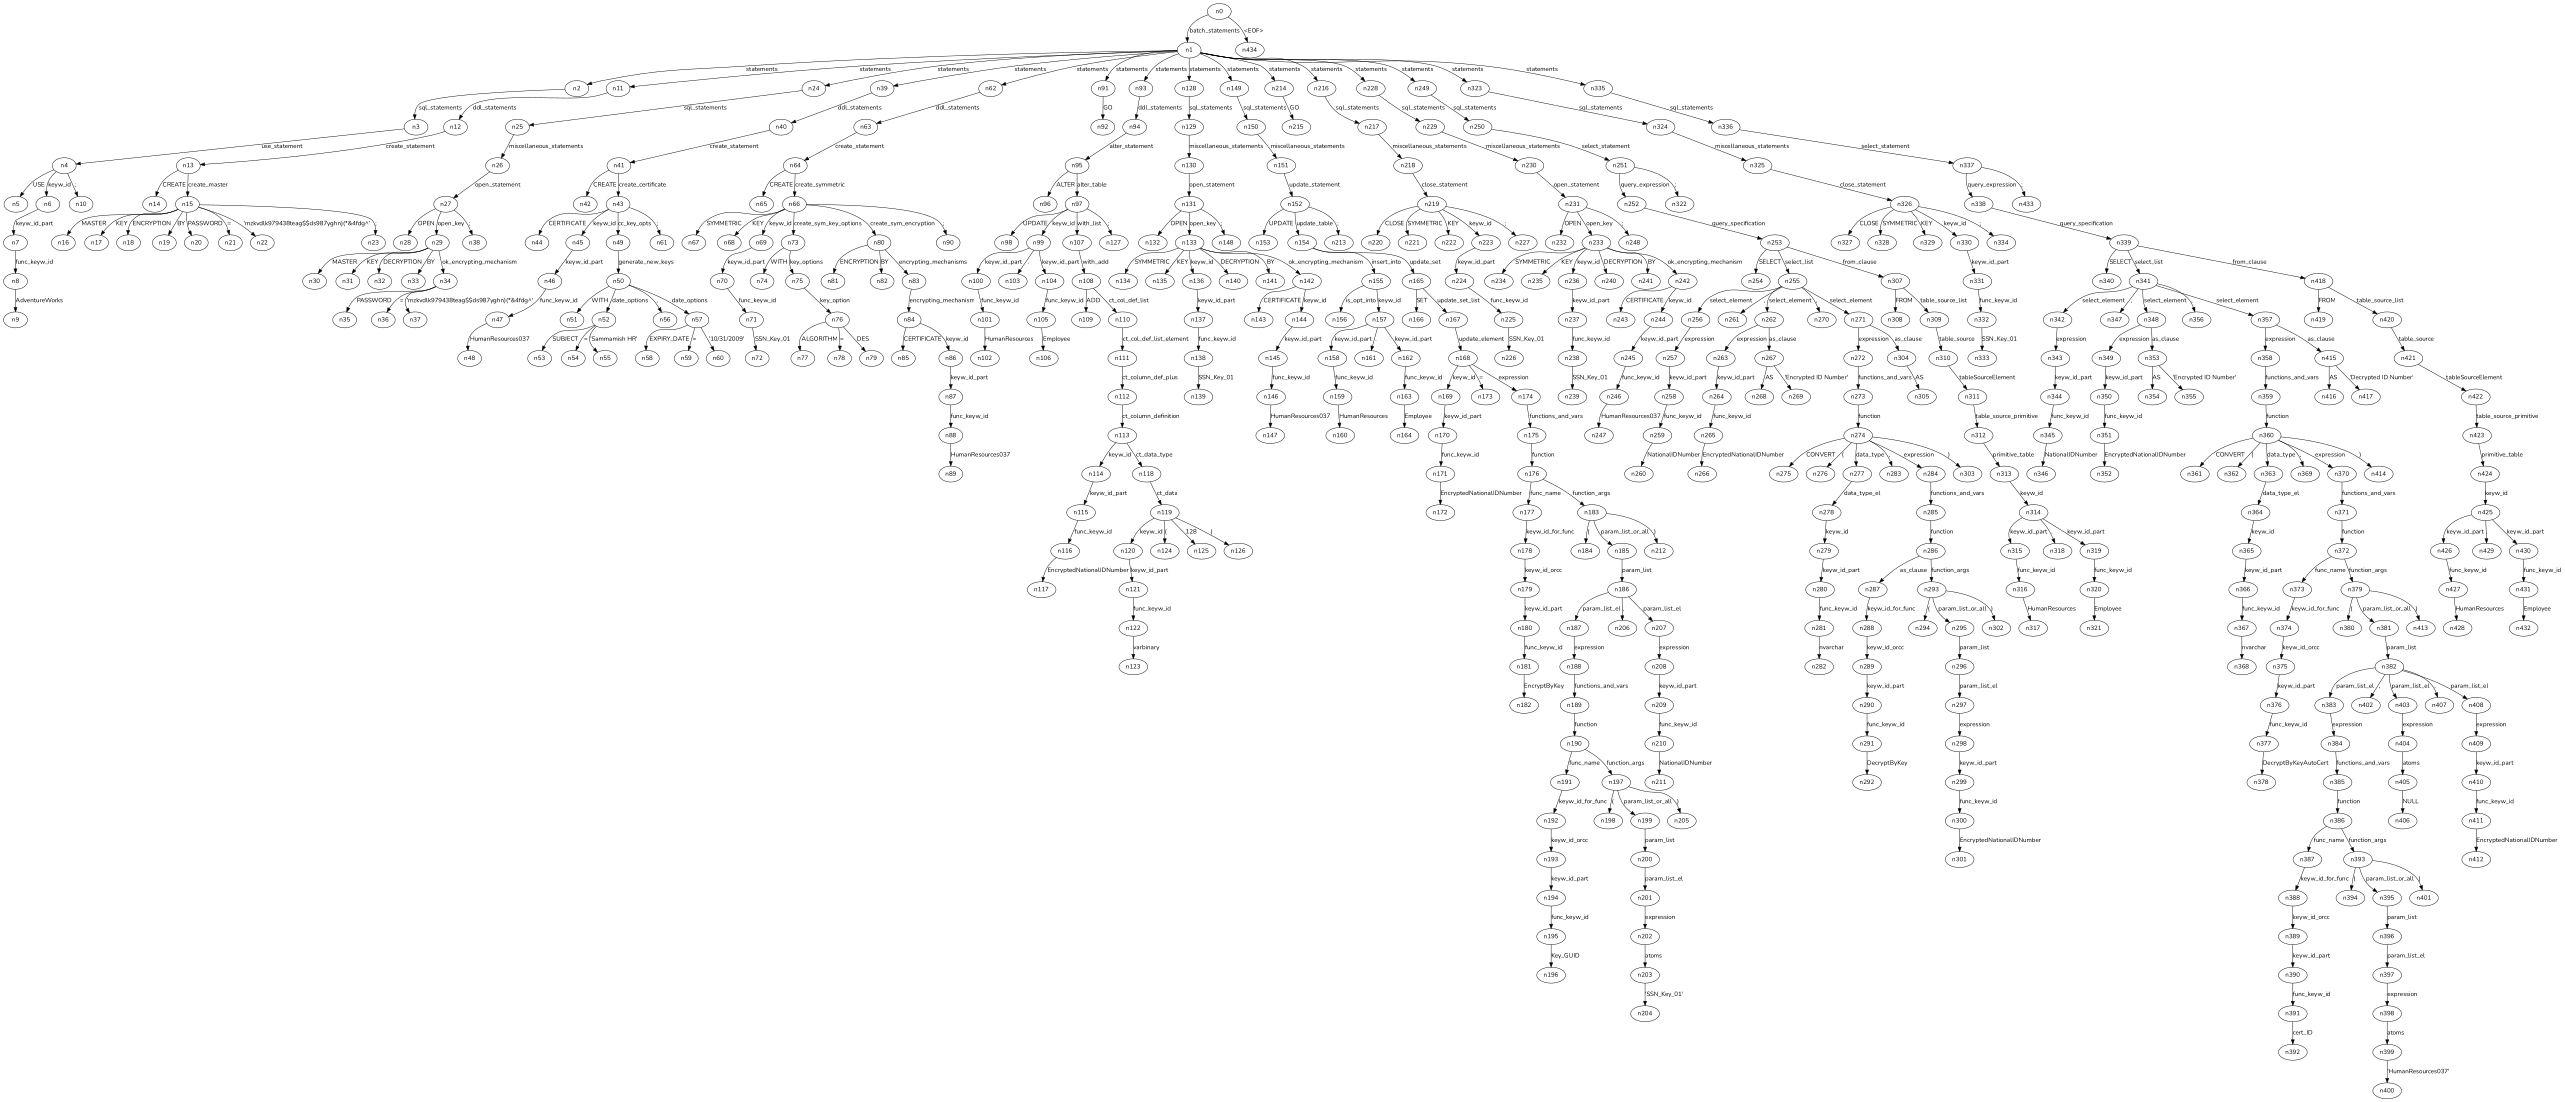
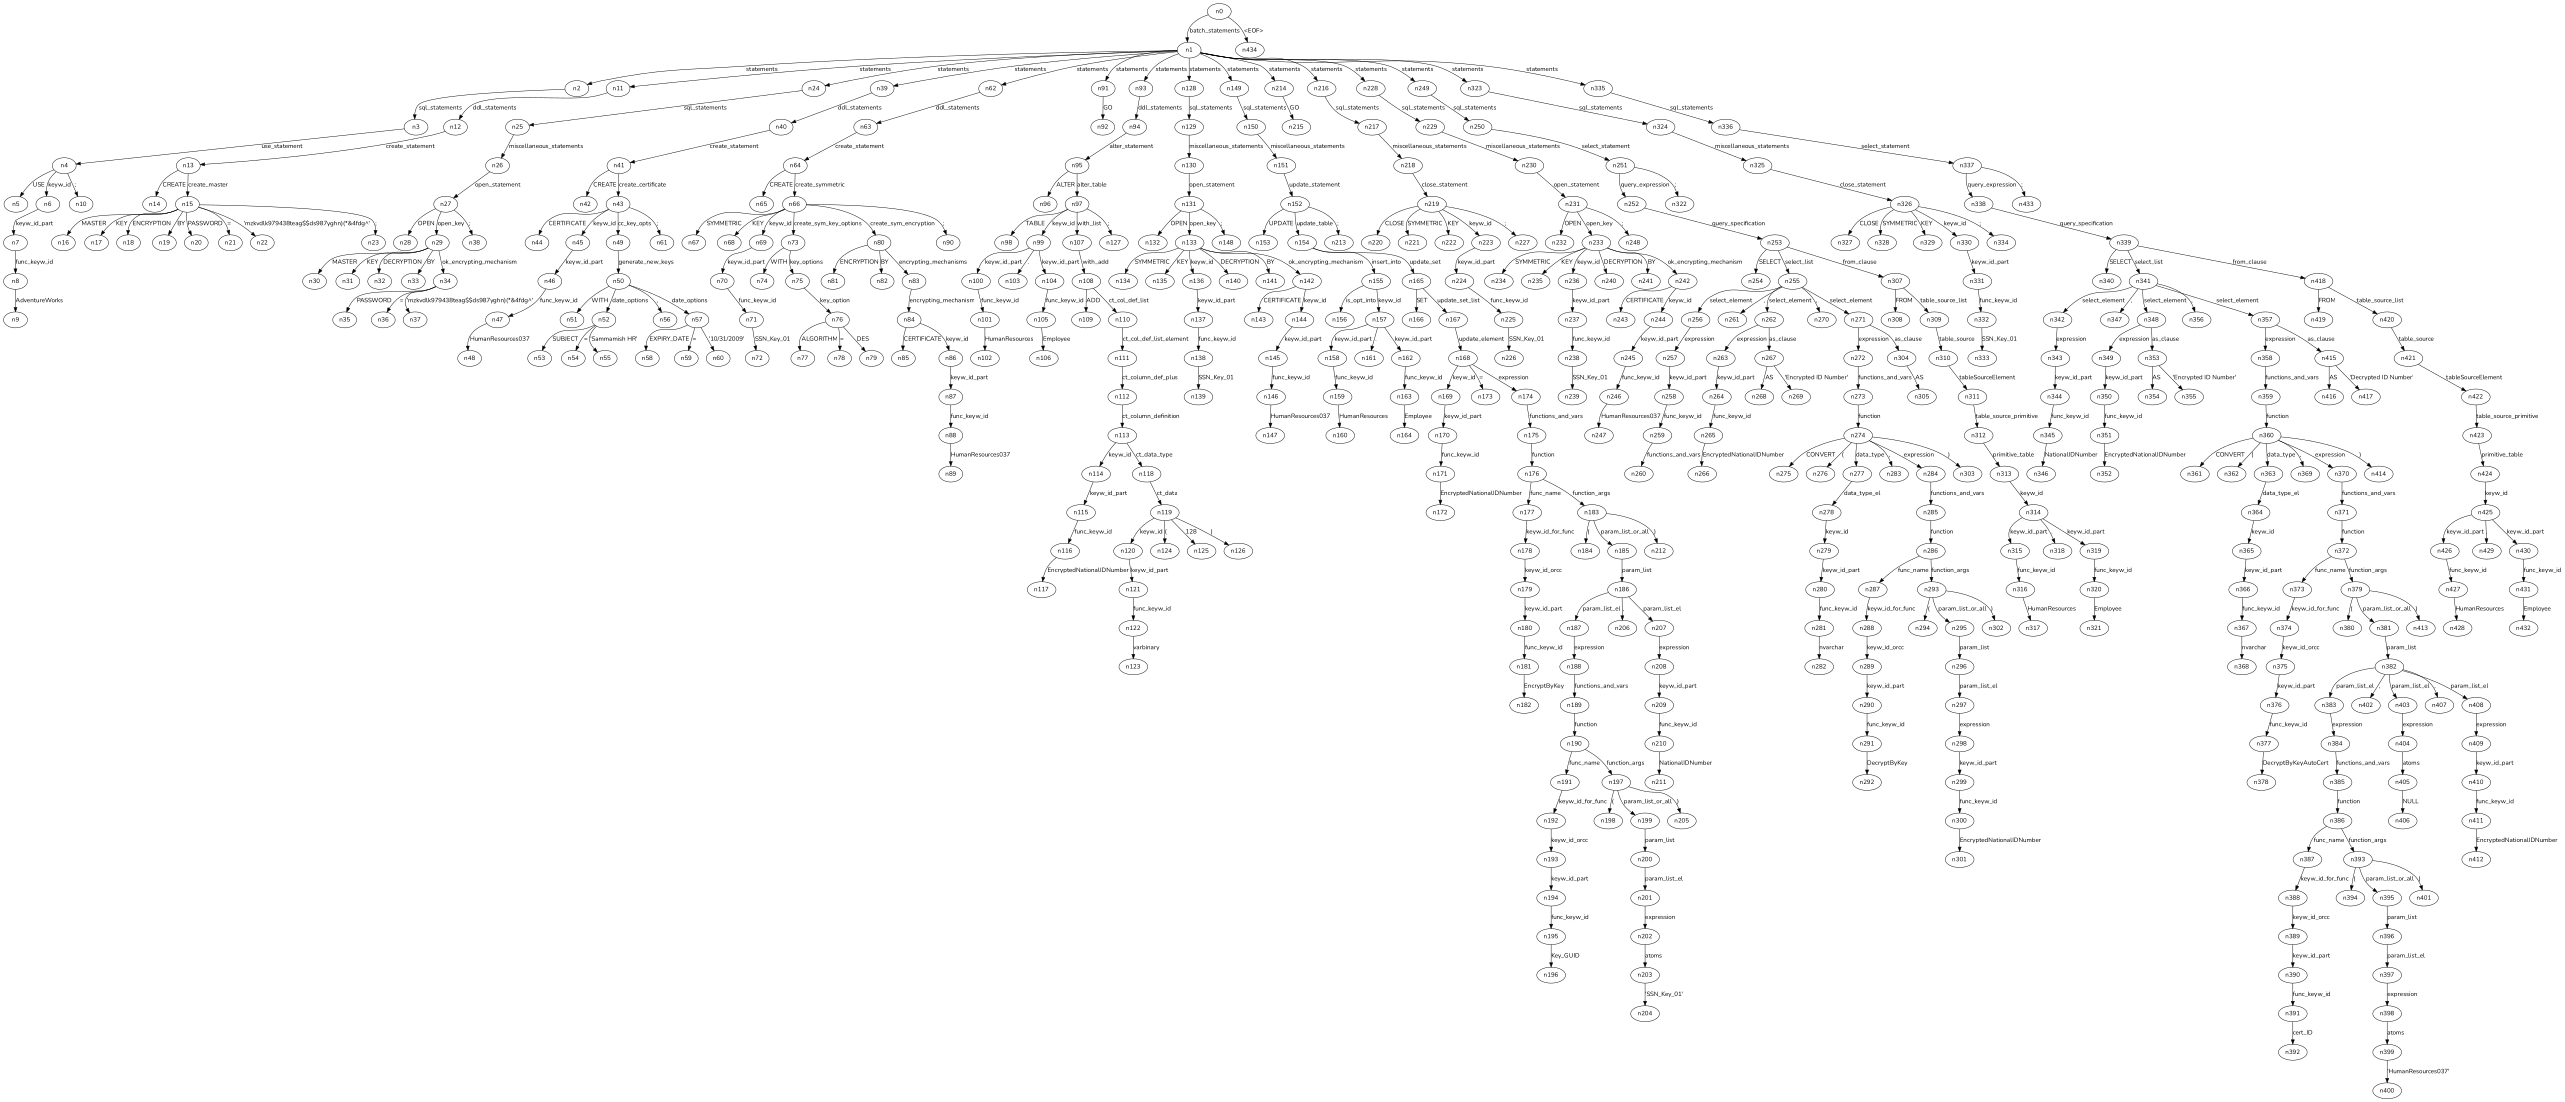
(1035, 224) -> (1035, 224)
(1674, 455) -> (1674, 455)
(1914, 570) -> (1914, 570)
